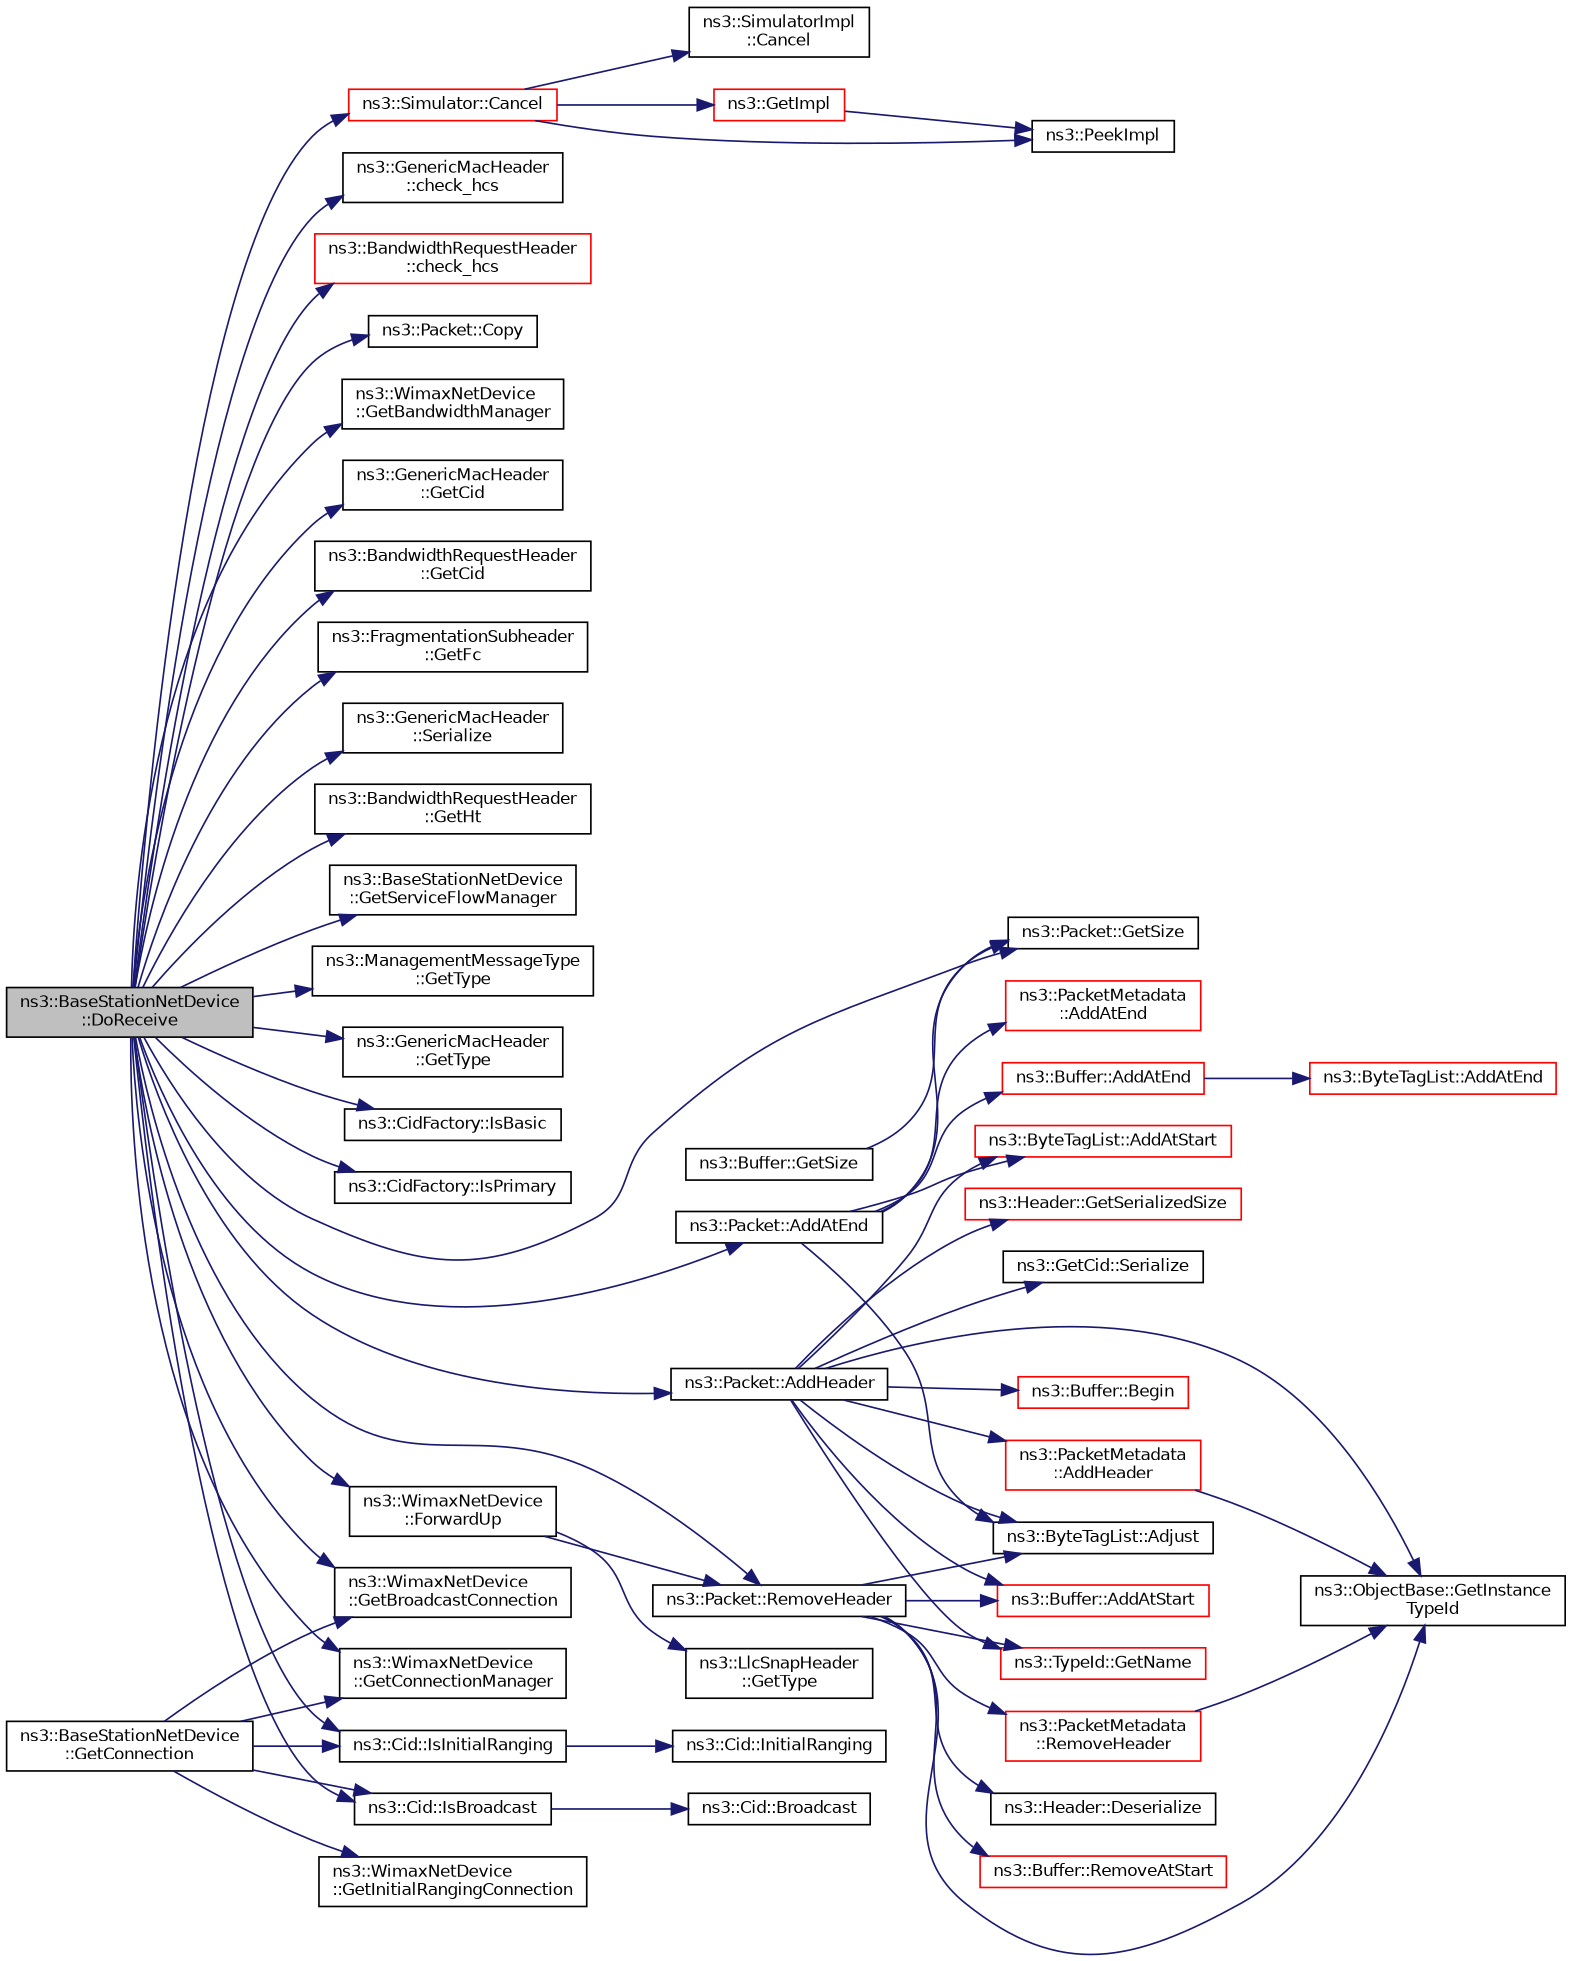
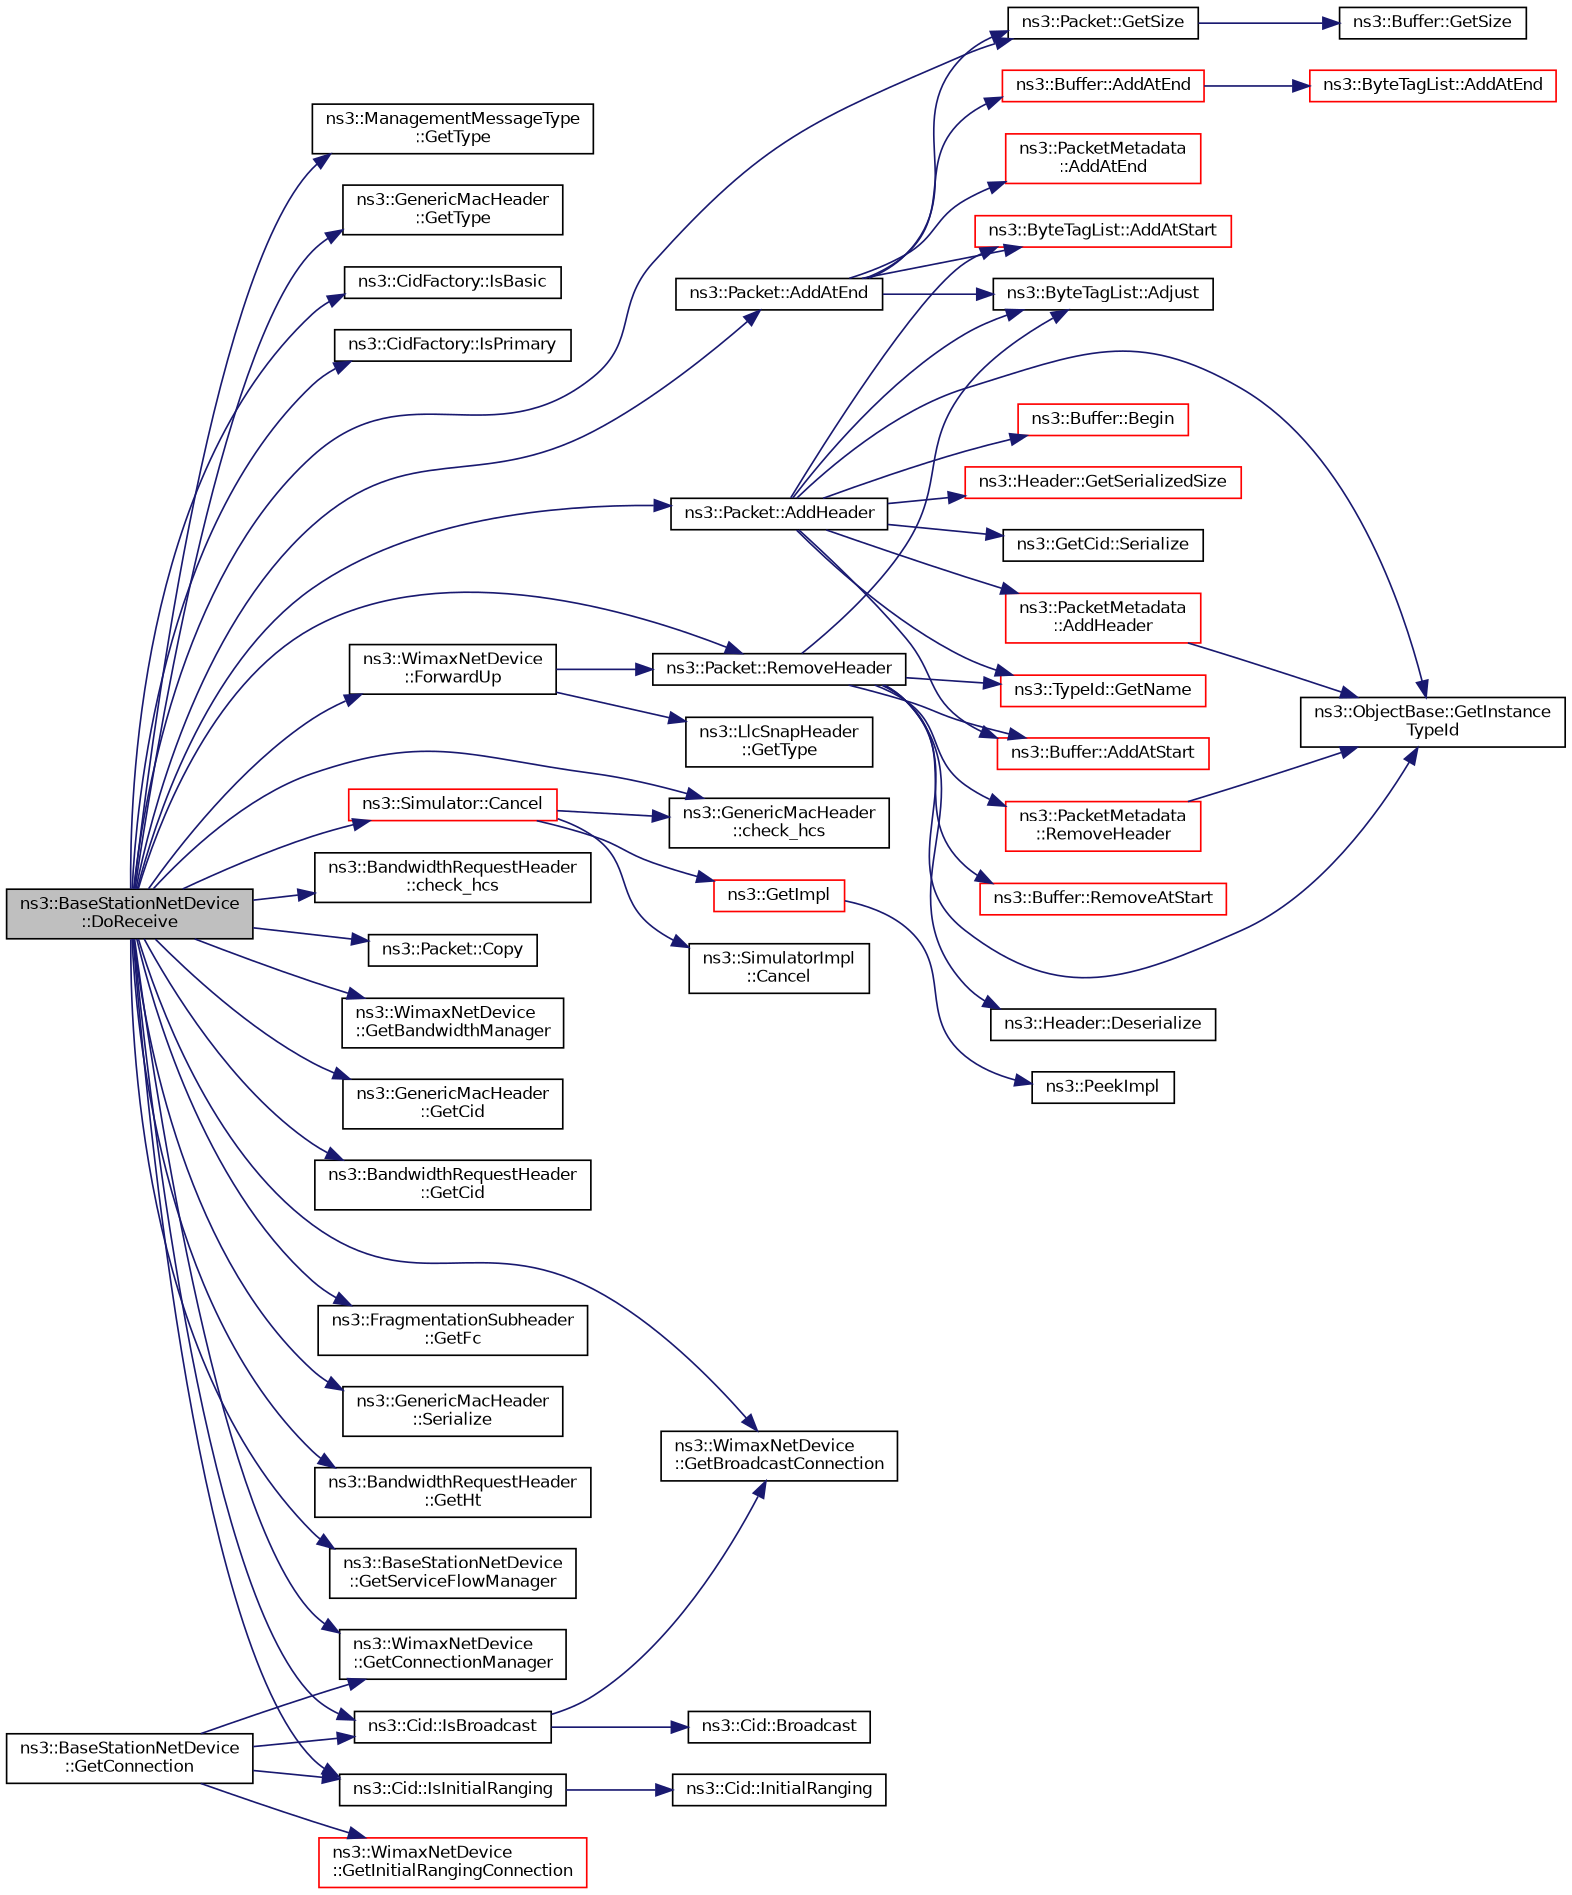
(774, 142) -> (605, 813)
(453, 259) -> (453, 878)
(926, 1095) -> (1260, 23)
(243, 1669) -> (673, 1624)
(453, 1882) -> (453, 1863)
